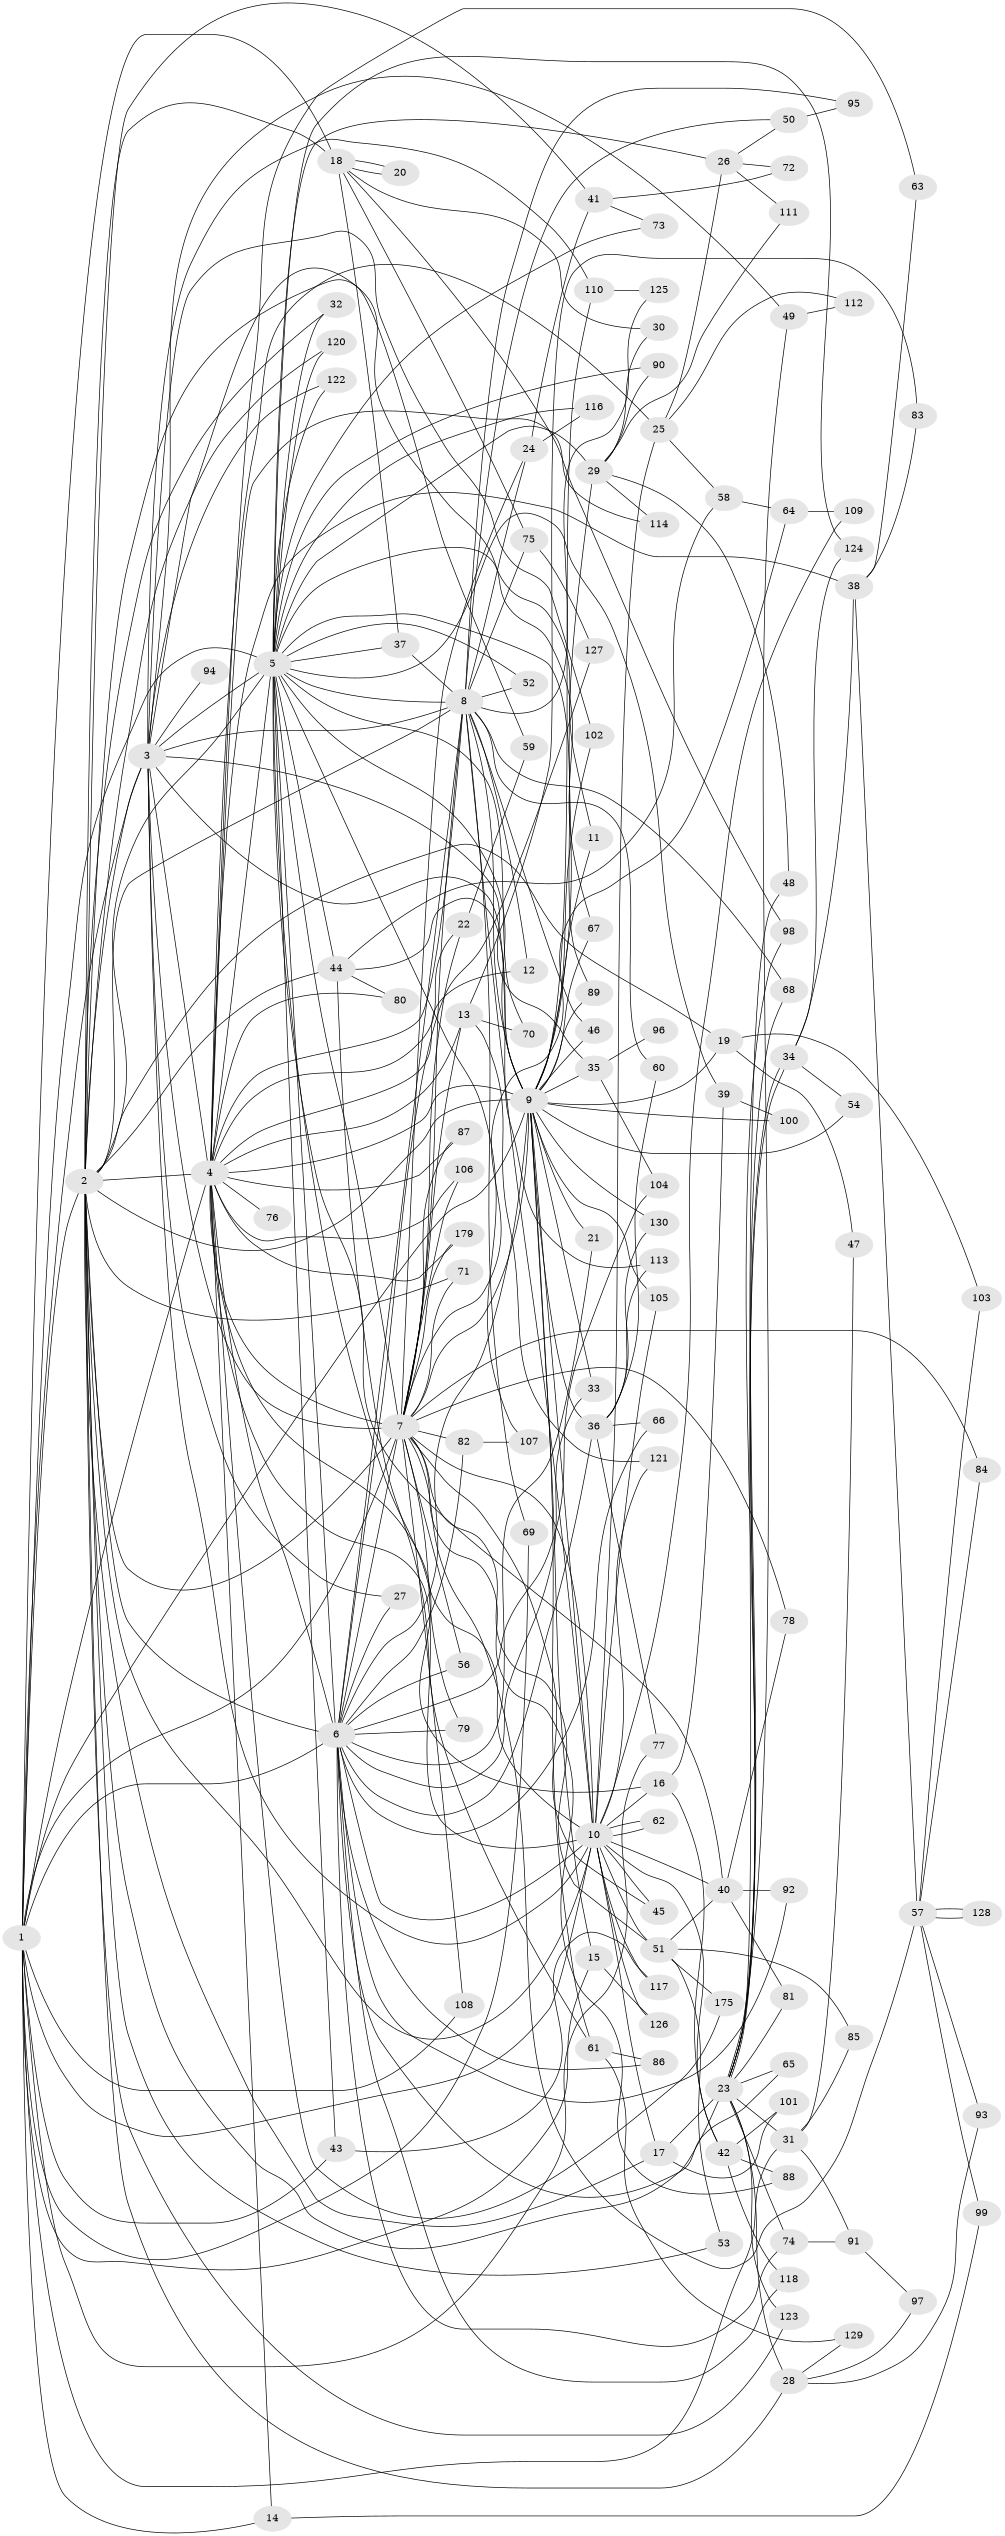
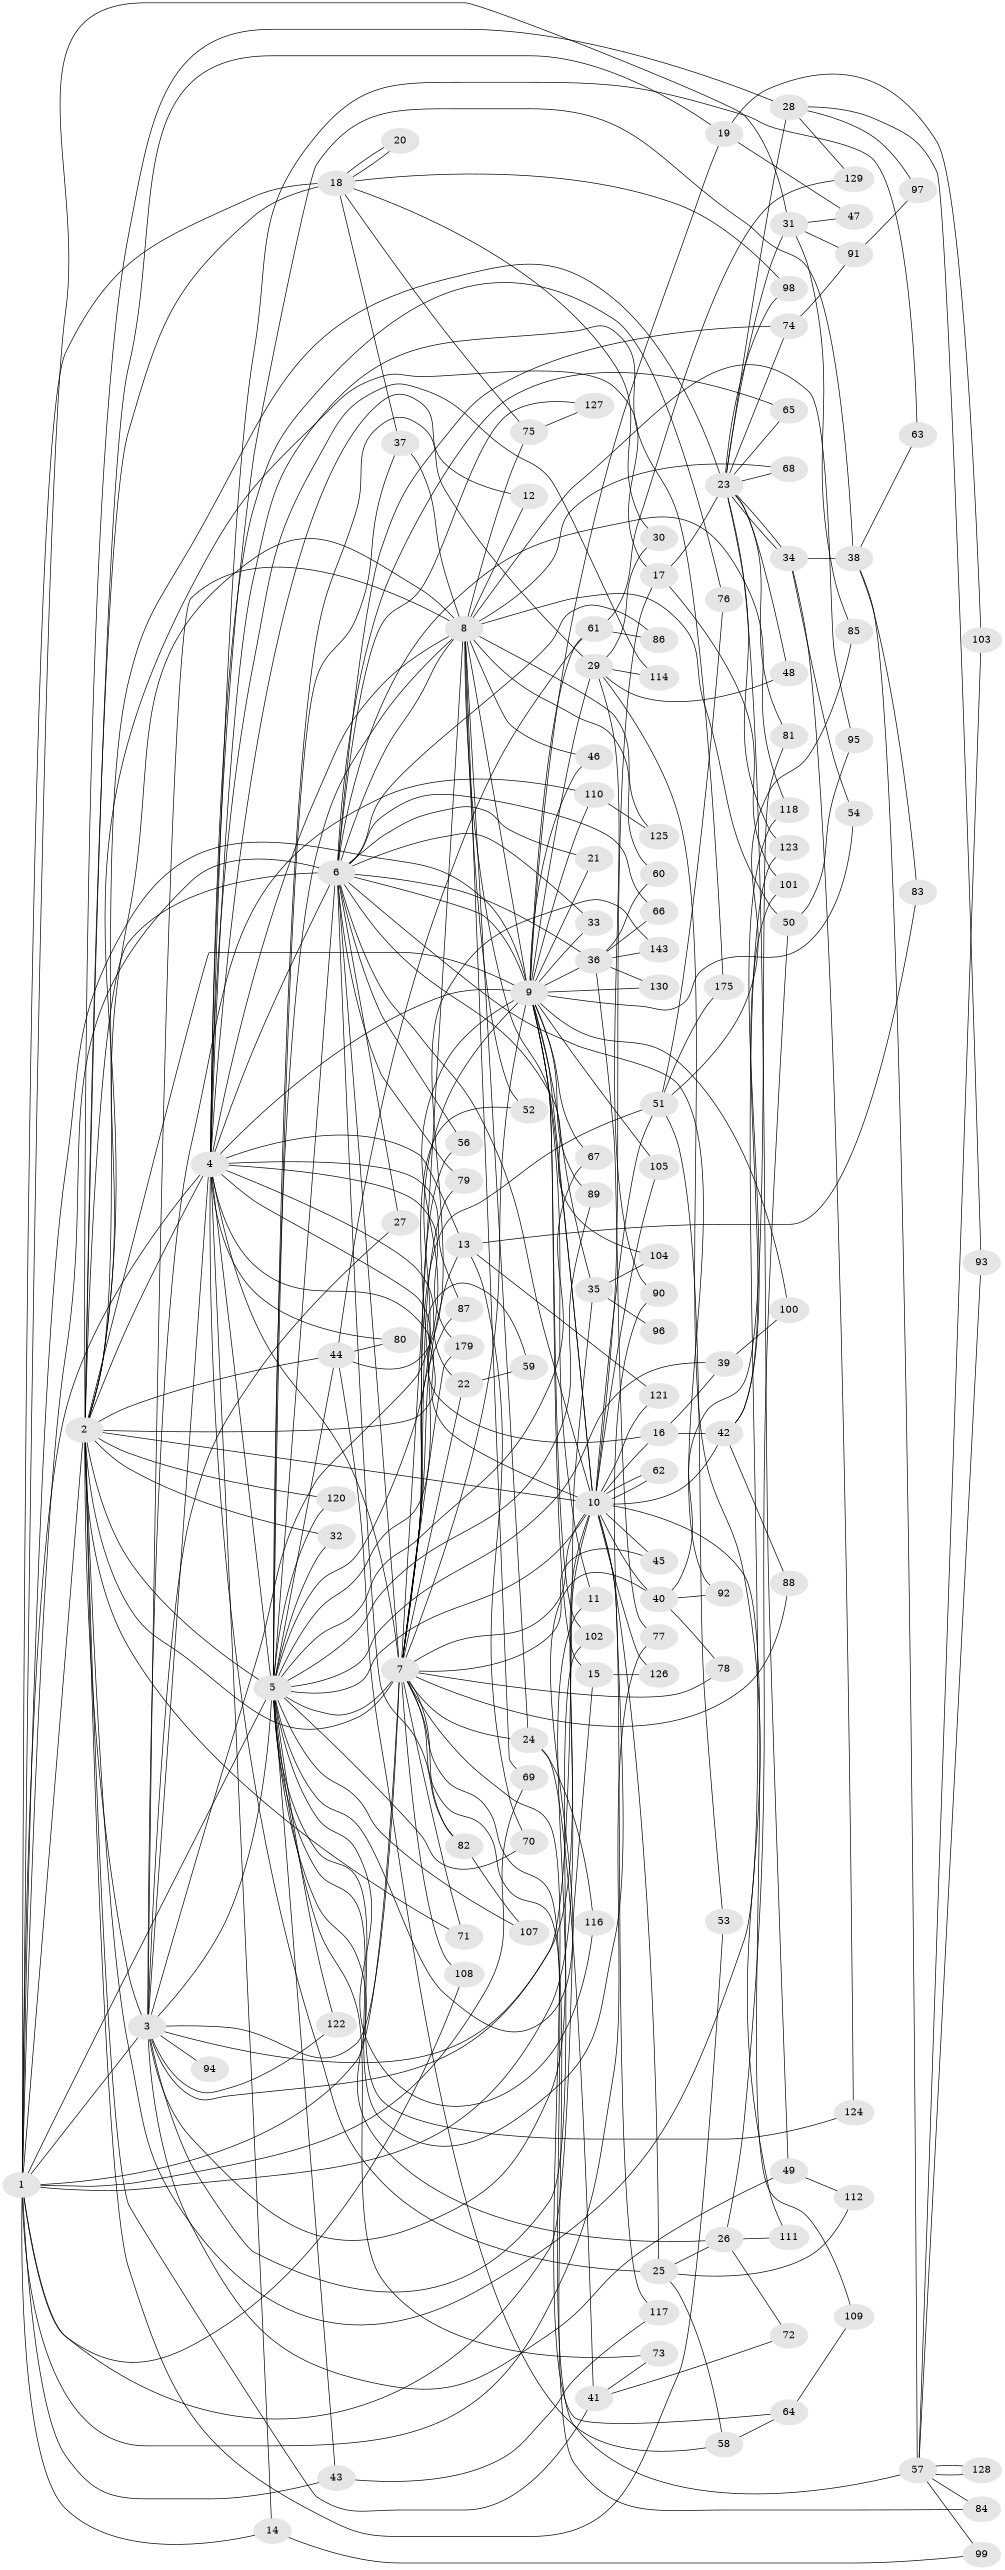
(464, 1170) -> none
(659, 1261) -> (659, 950)
(689, 1922) -> (699, 853)
